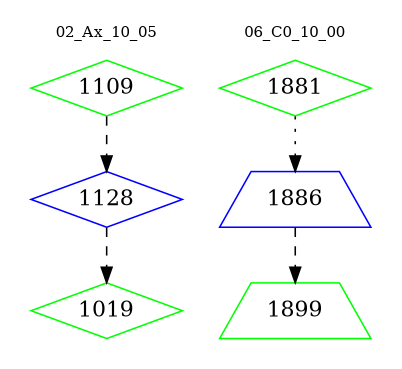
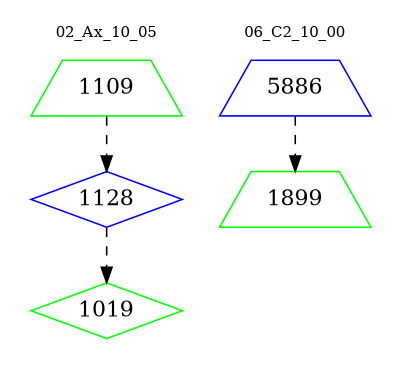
(295, 33) -> (295, 33)
(107, 88) -> (107, 88)
(295, 88) -> none
(295, 199) -> (295, 88)
